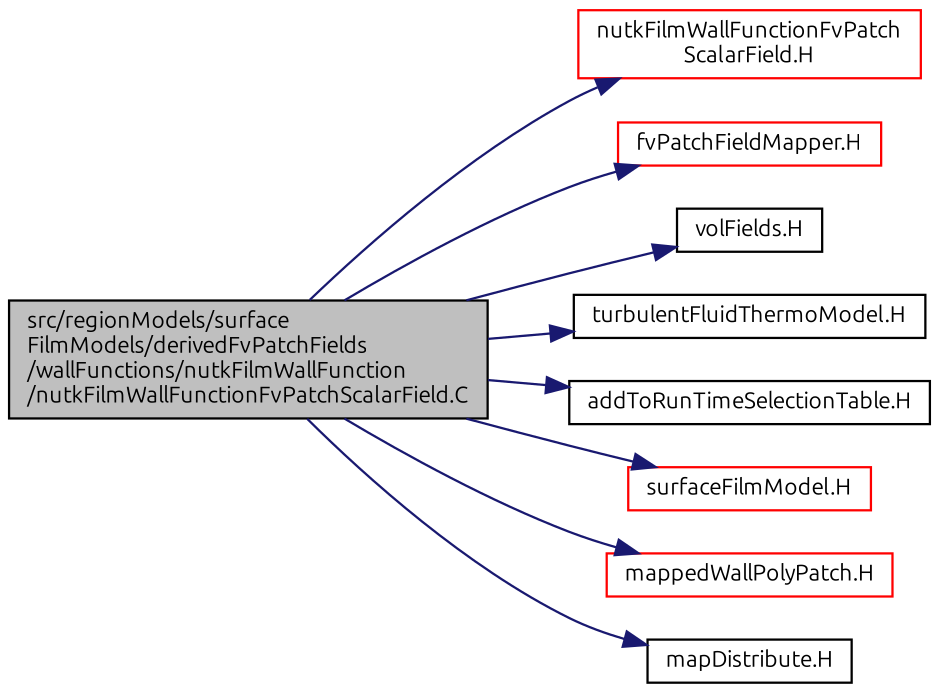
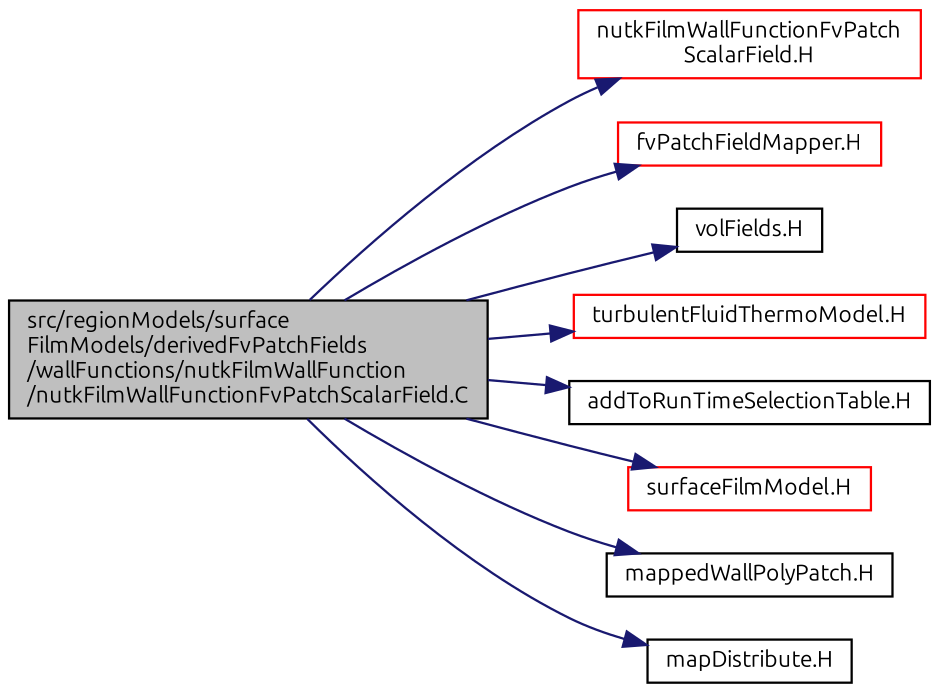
(750, 316) -> (750, 316)
(750, 575) -> (750, 575)
